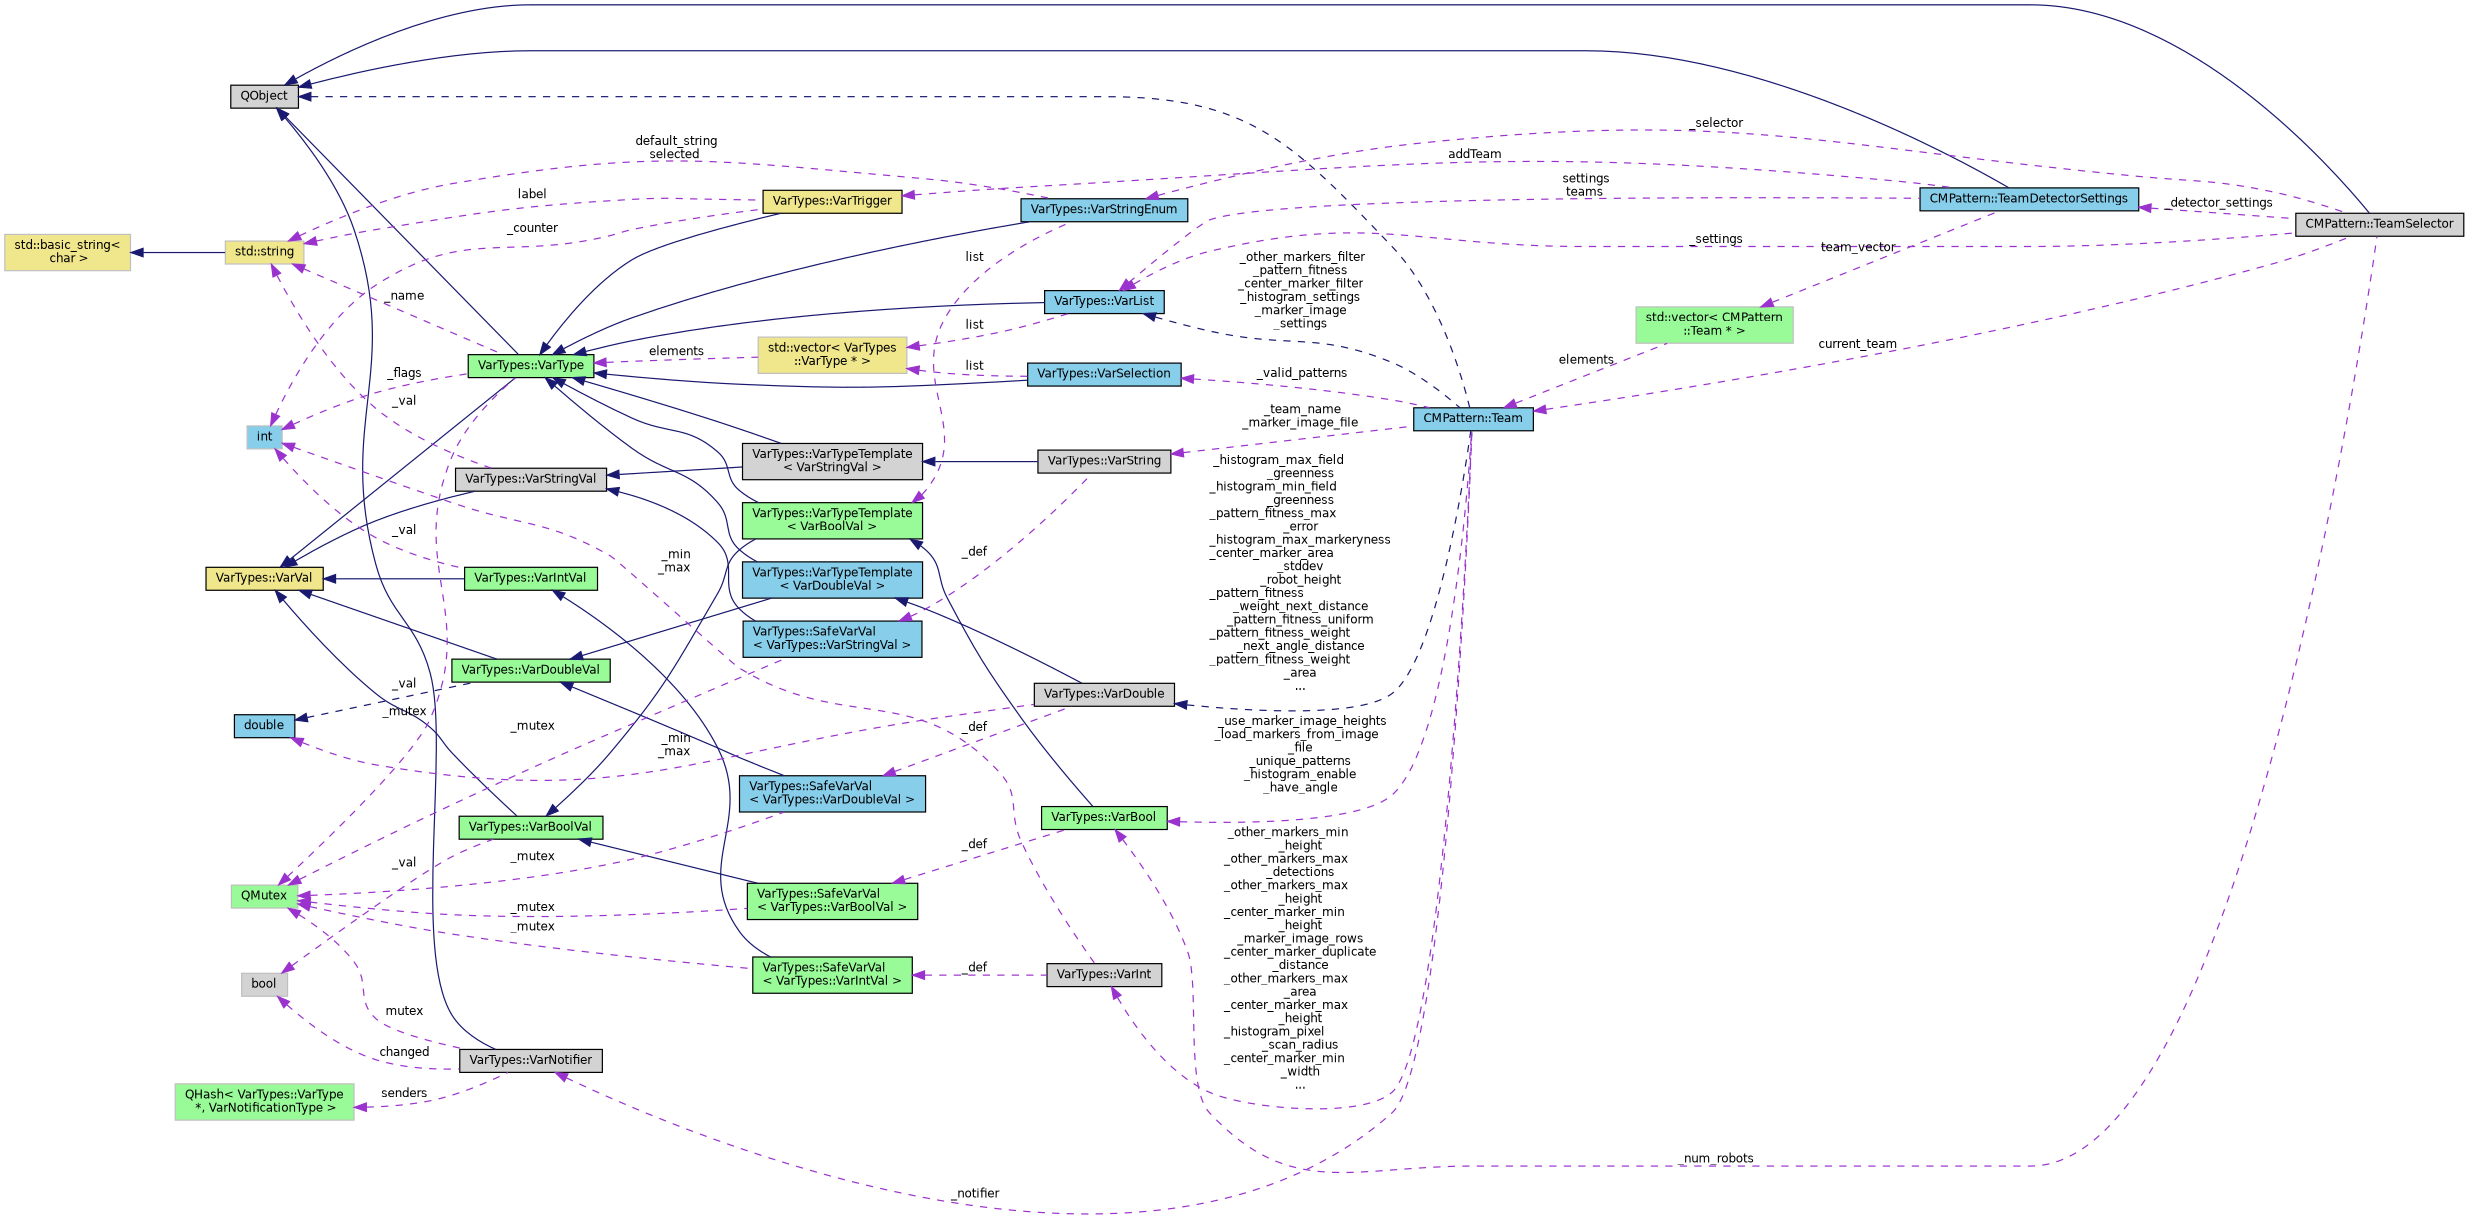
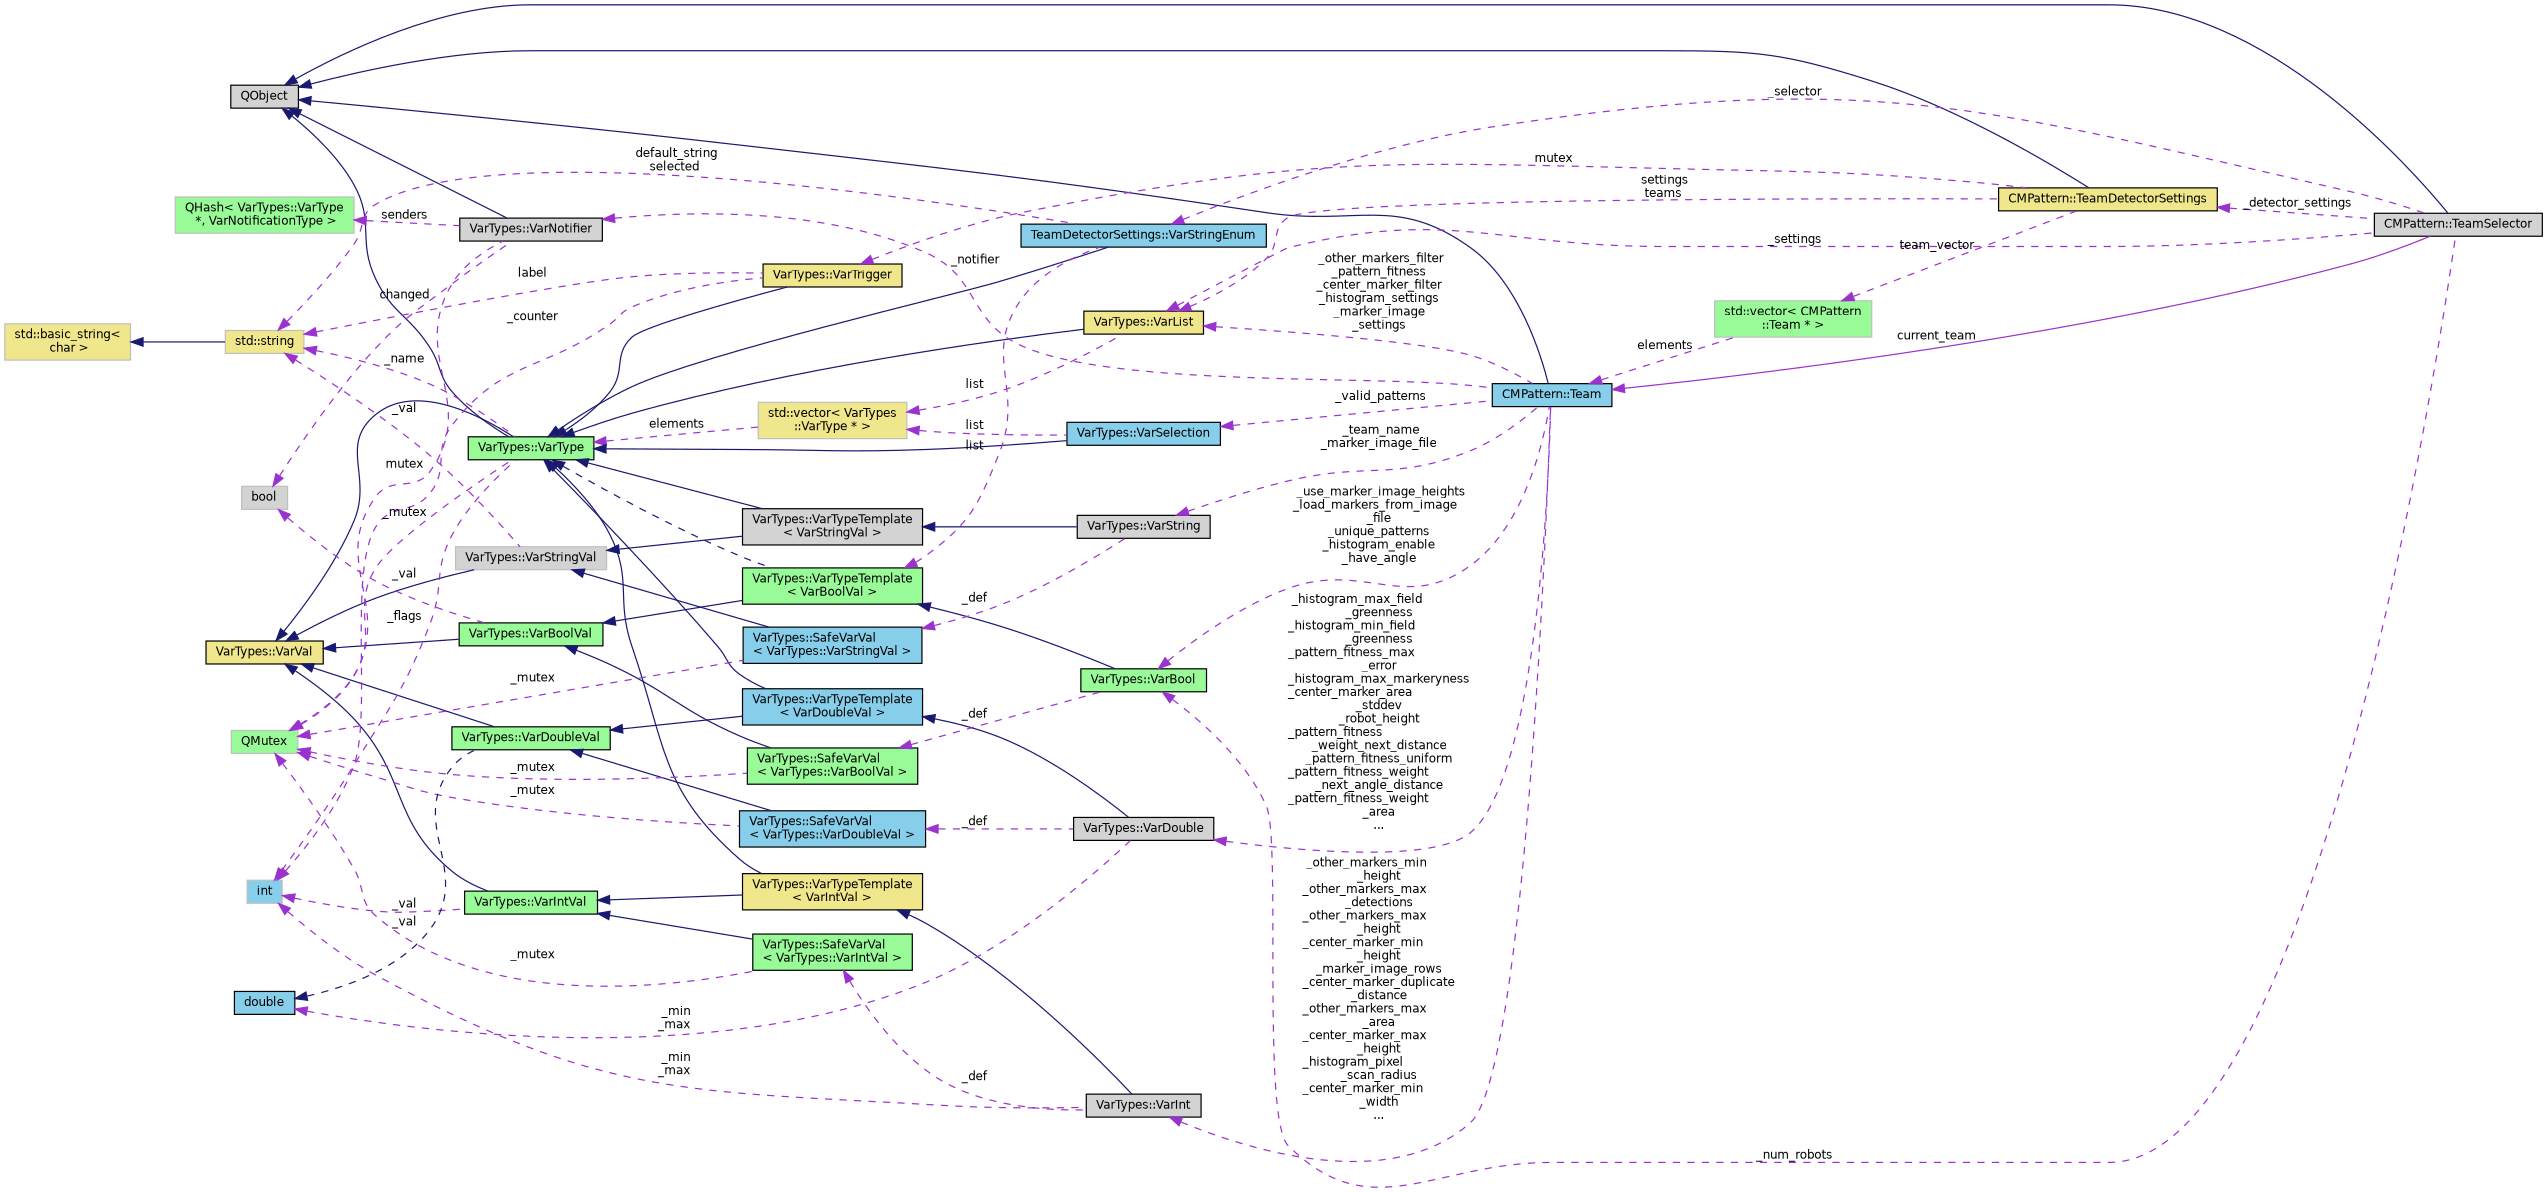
(967, 97) -> (974, 172)
(1474, 155) -> (1552, 159)
(2029, 199) -> (2108, 199)
(1104, 210) -> (1144, 236)
(1104, 302) -> (1144, 323)
(1952, 339) -> (2031, 332)
(1315, 343) -> (1378, 340)
(672, 430) -> (665, 521)
(531, 480) -> (531, 558)
(1412, 666) -> (1512, 748)
none -> (833, 892)
